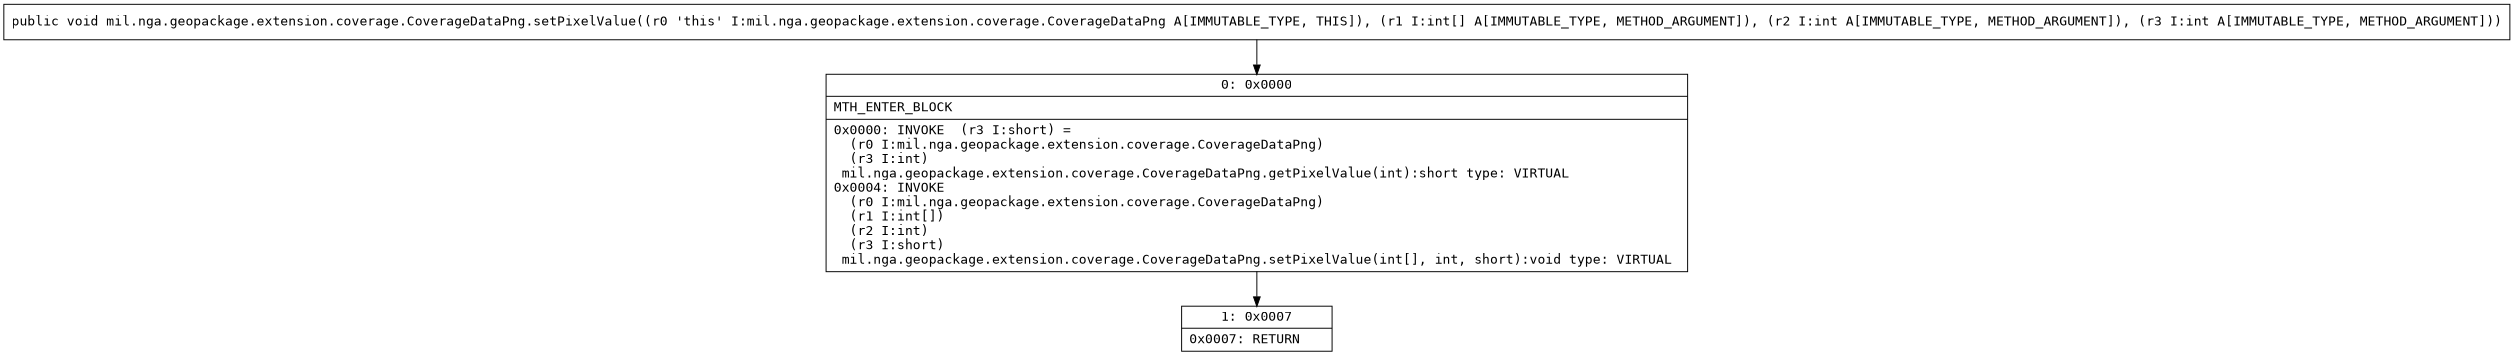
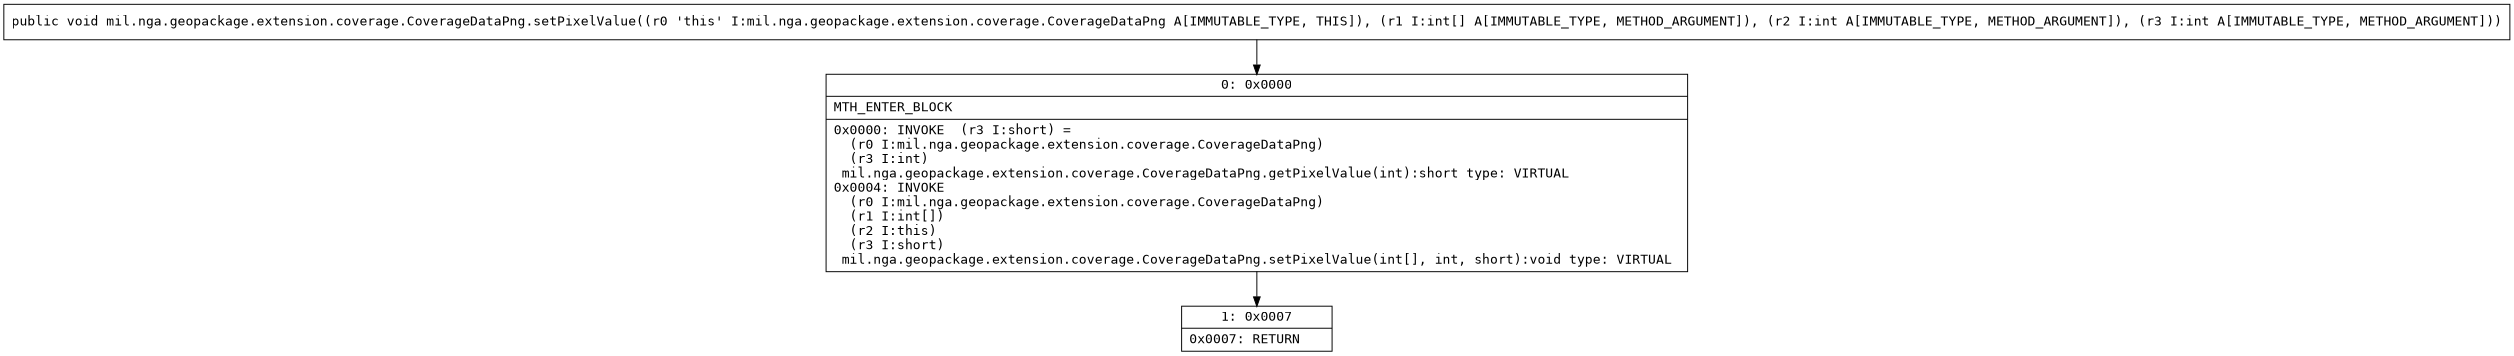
(882, 231) -> (886, 231)
